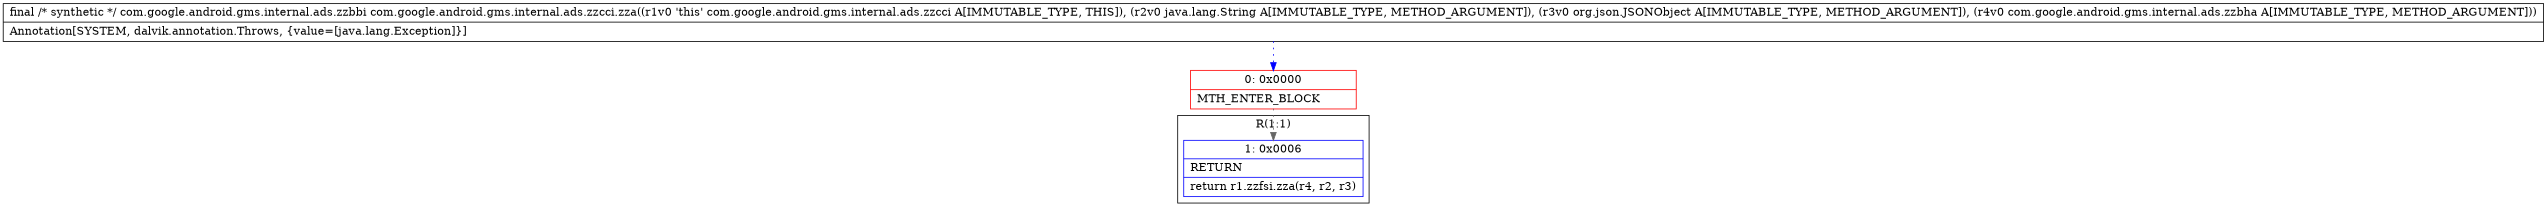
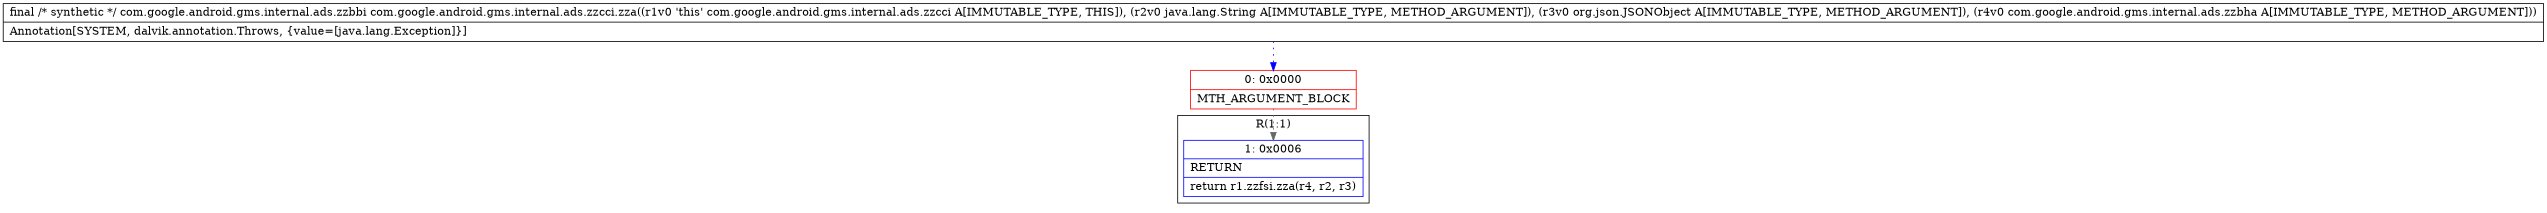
(1259, 99) -> (1273, 99)
